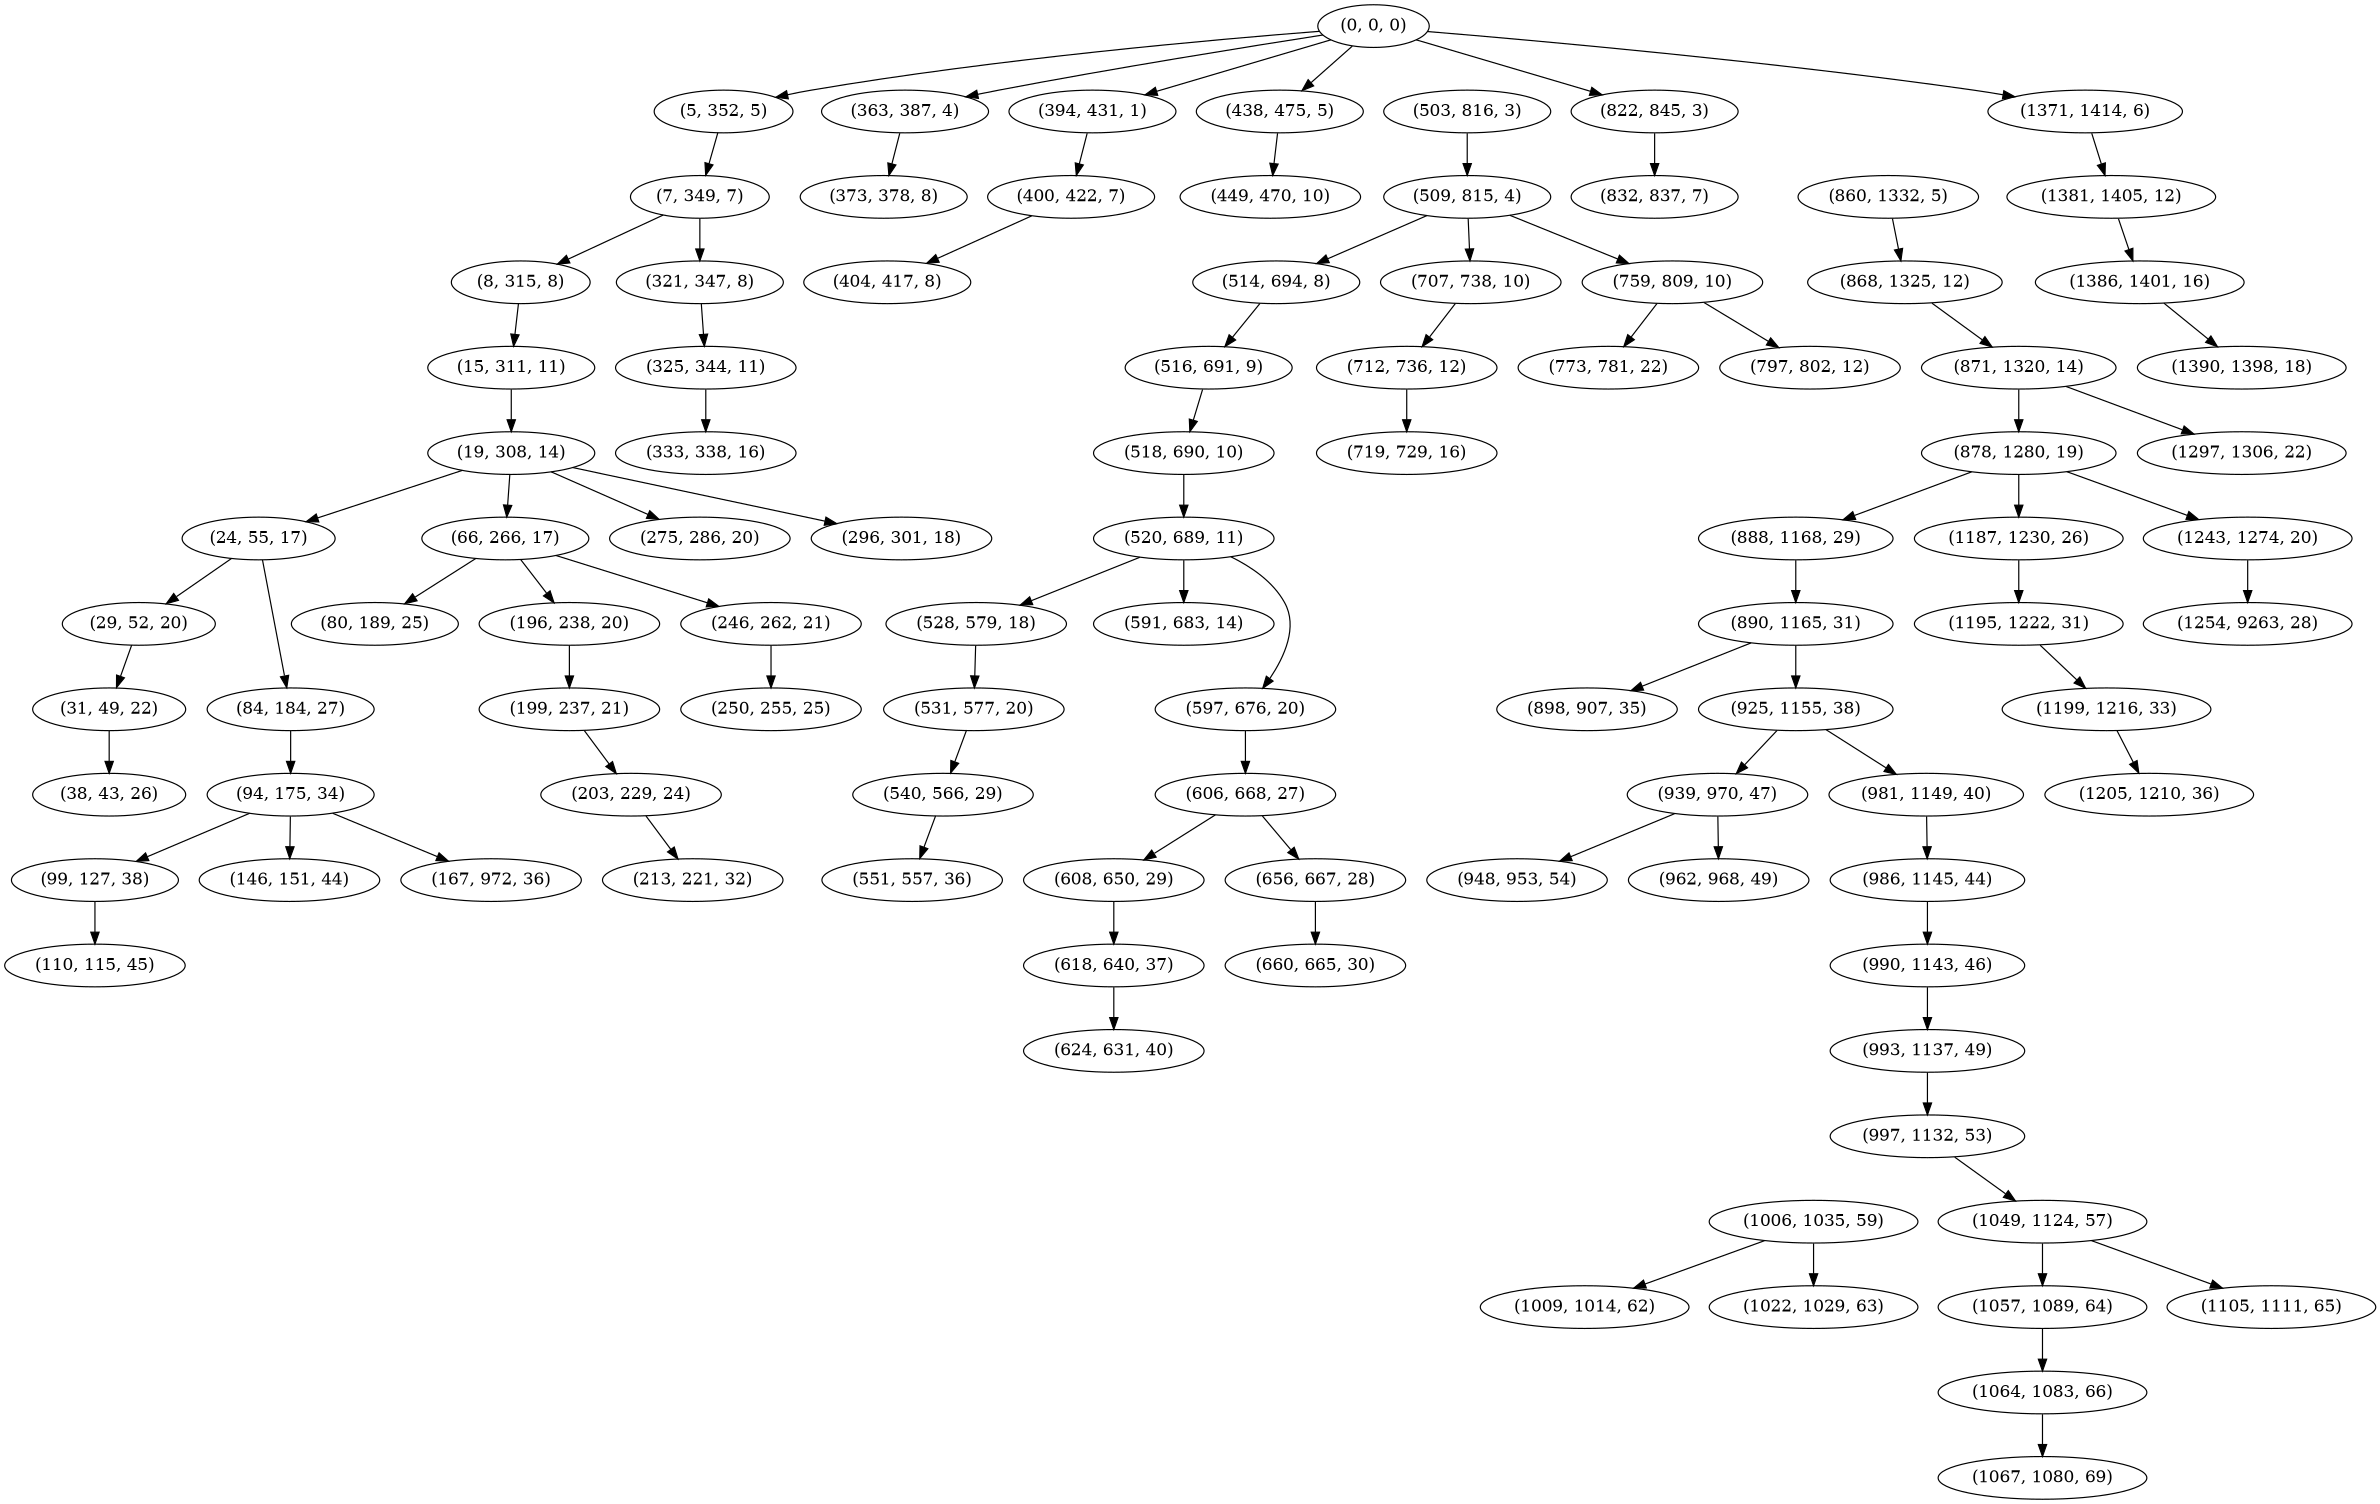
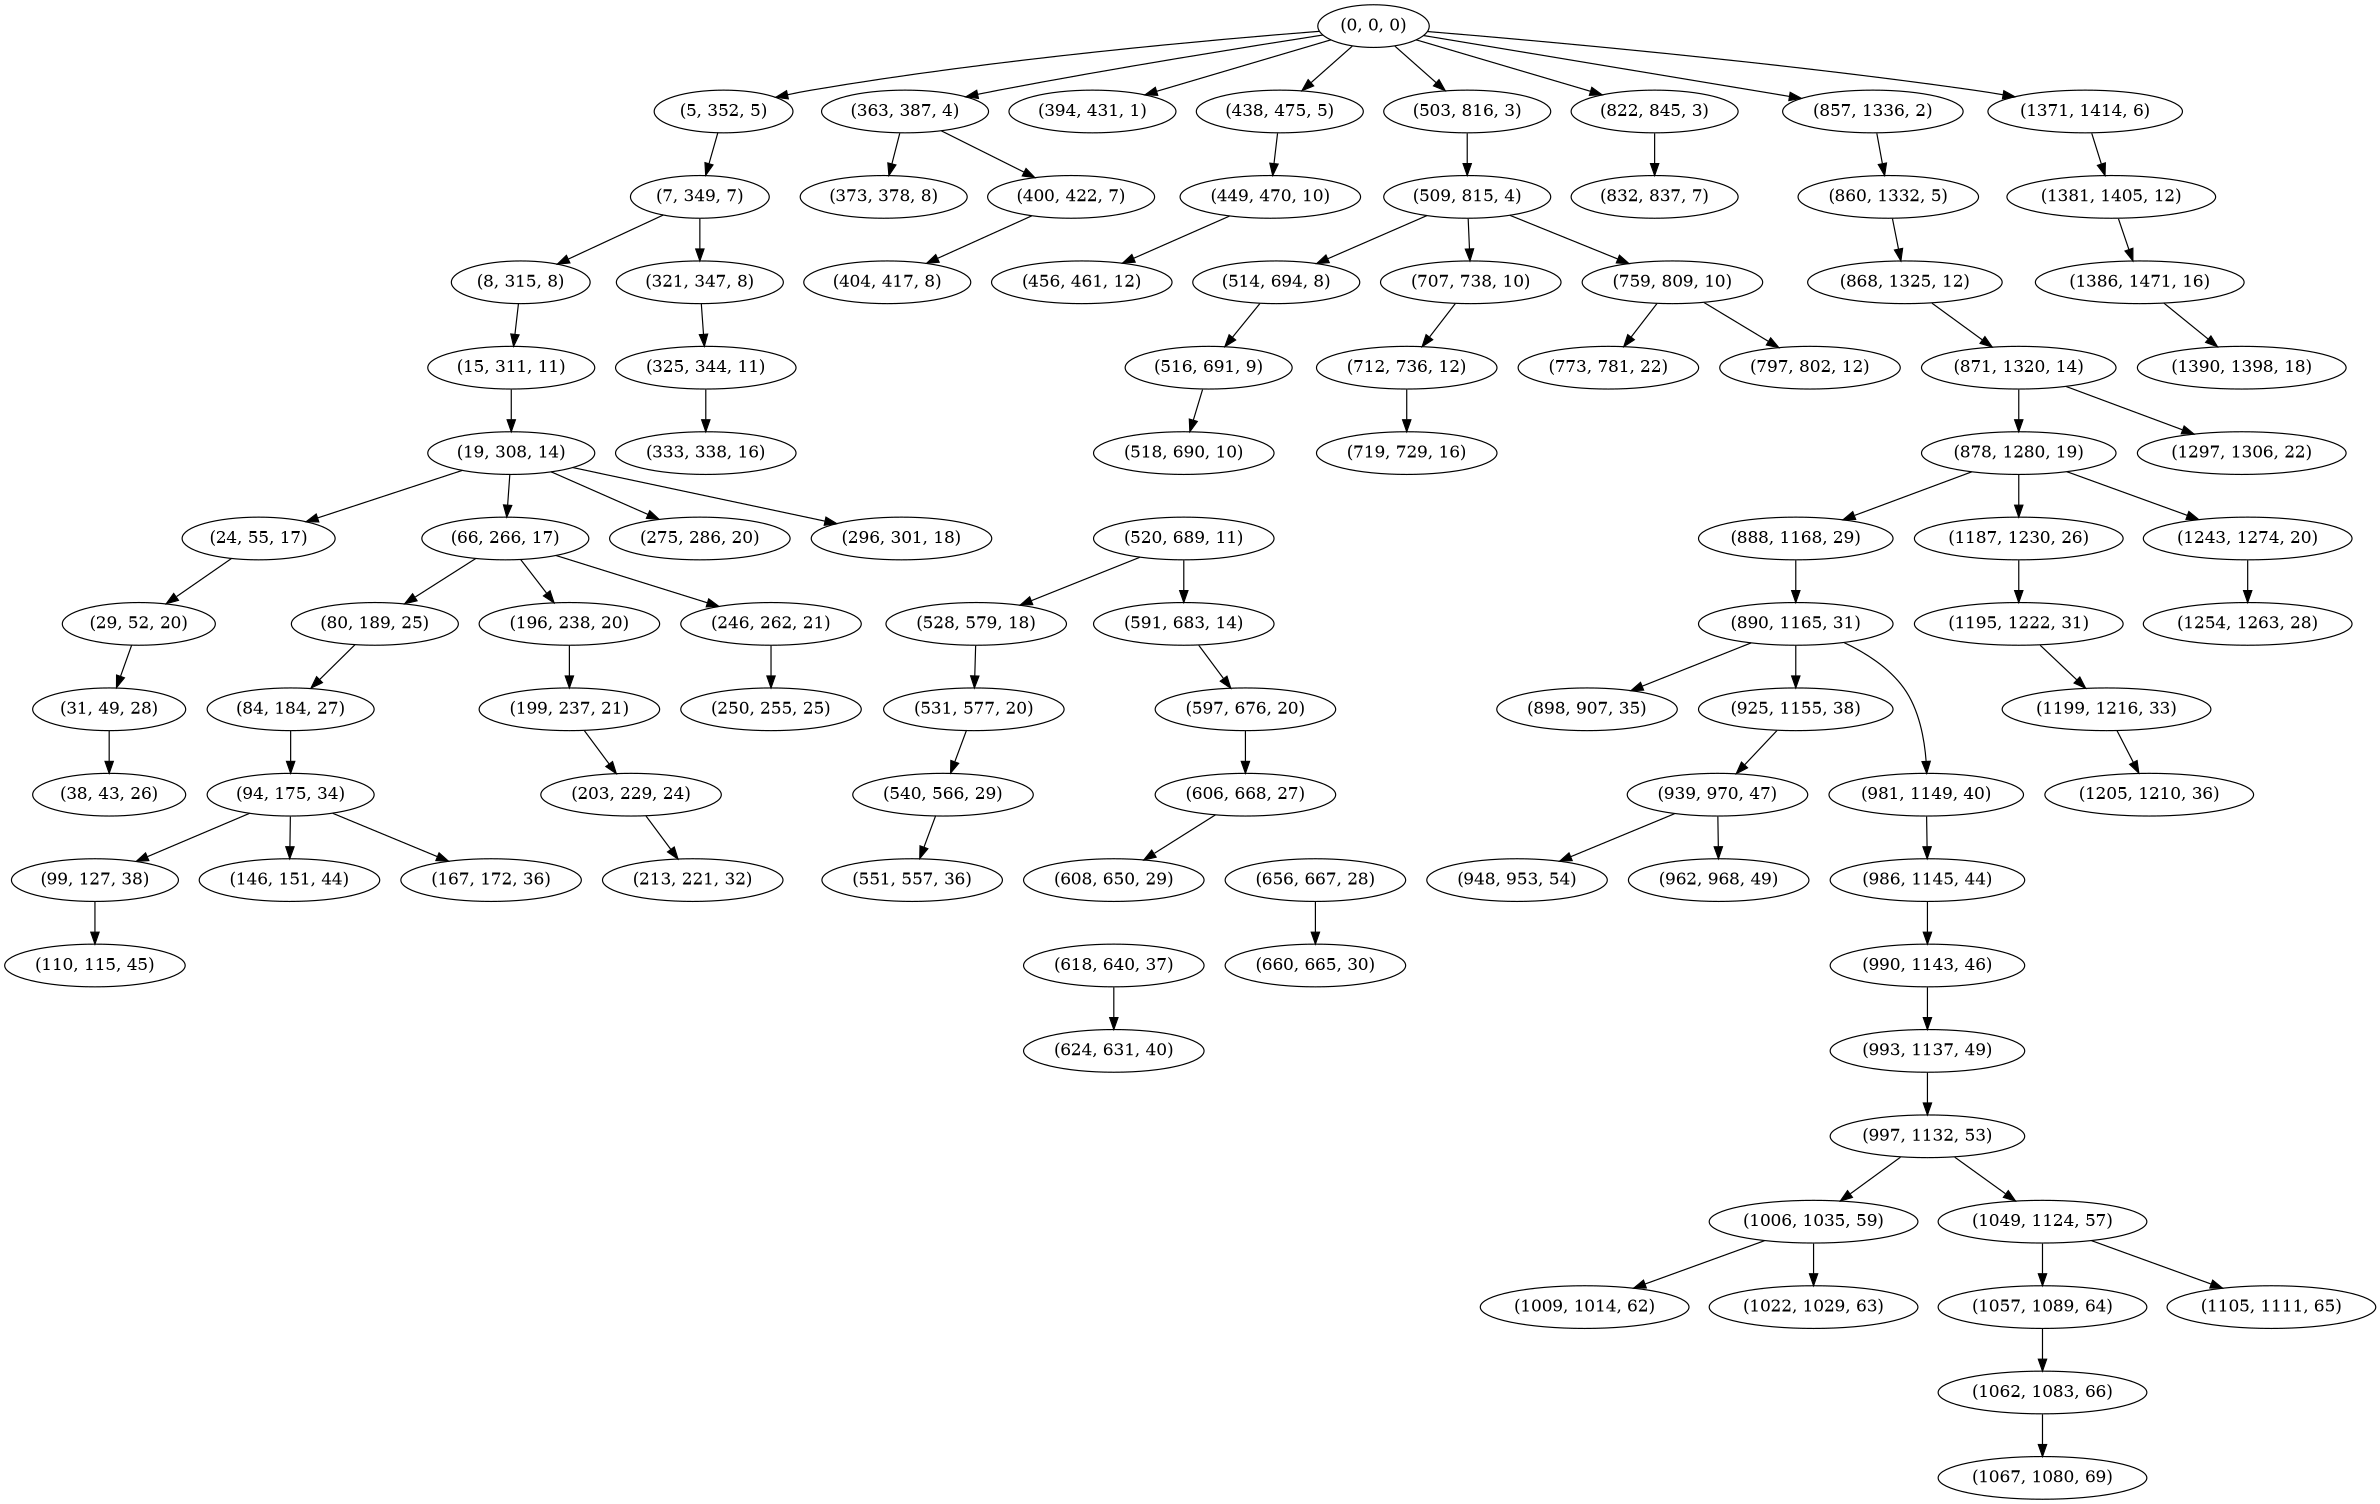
none -> (1415, 64)
none -> (1873, 111)
(1083, 149) -> (983, 152)
none -> (1082, 282)
(2140, 282) -> (2140, 282)
(1184, 490) -> none
(1286, 607) -> (1211, 662)
(273, 618) -> (337, 662)
(2248, 624) -> (2248, 624)
(109, 709) -> (109, 709)
(1856, 749) -> (1904, 689)
(1277, 833) -> none
(491, 880) -> (491, 880)
(1114, 917) -> none
none -> (1875, 1175)
(2042, 1392) -> (2042, 1392)
